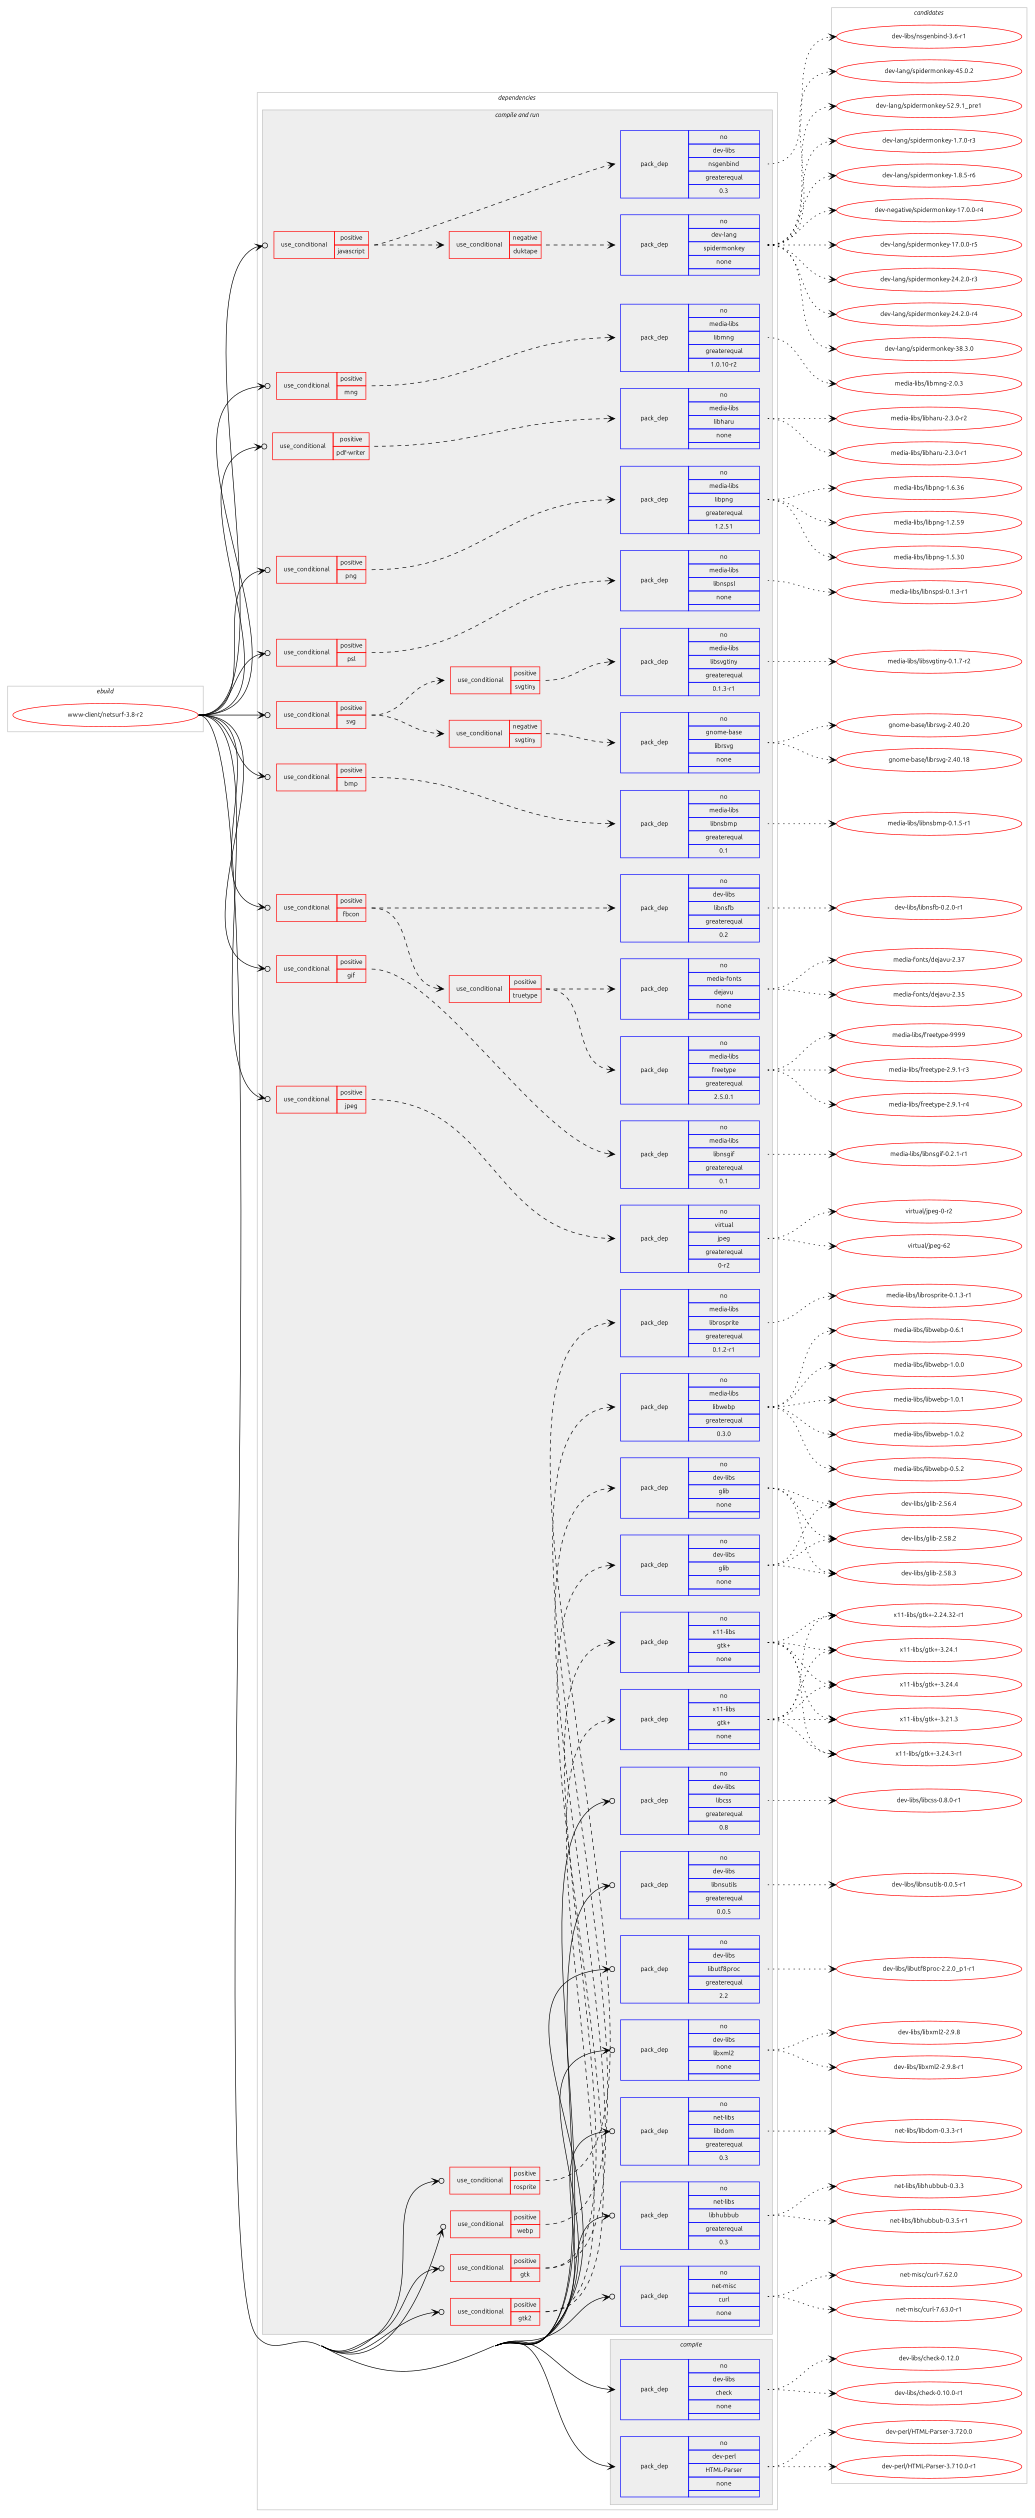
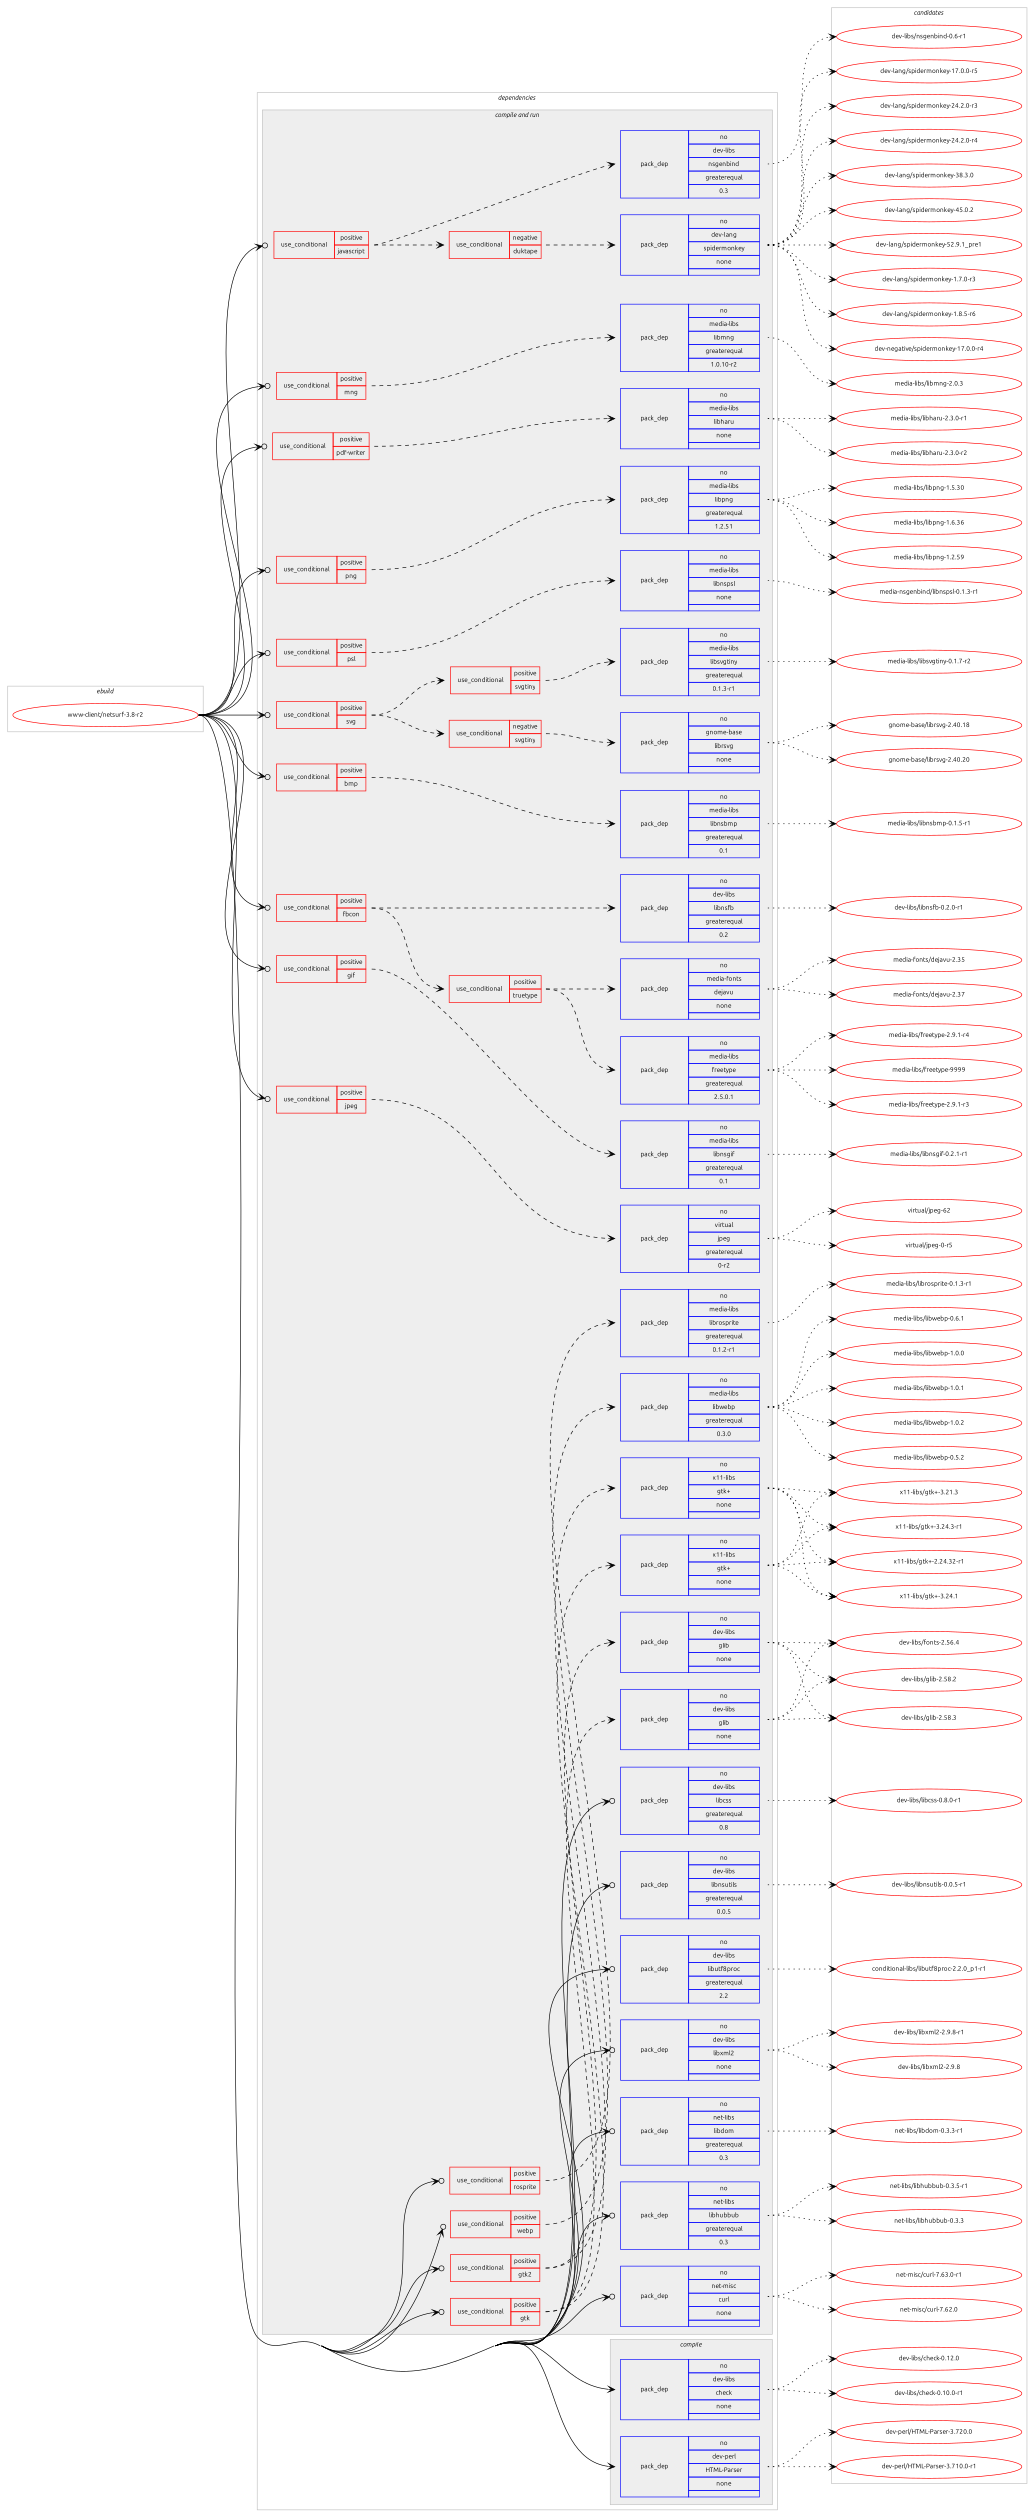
(929, 37) -> (929, 37)
(929, 592) -> (929, 592)
(929, 1212) -> (929, 1246)
(929, 1504) -> (929, 1643)
(929, 1685) -> none
(929, 1969) -> (929, 1969)
